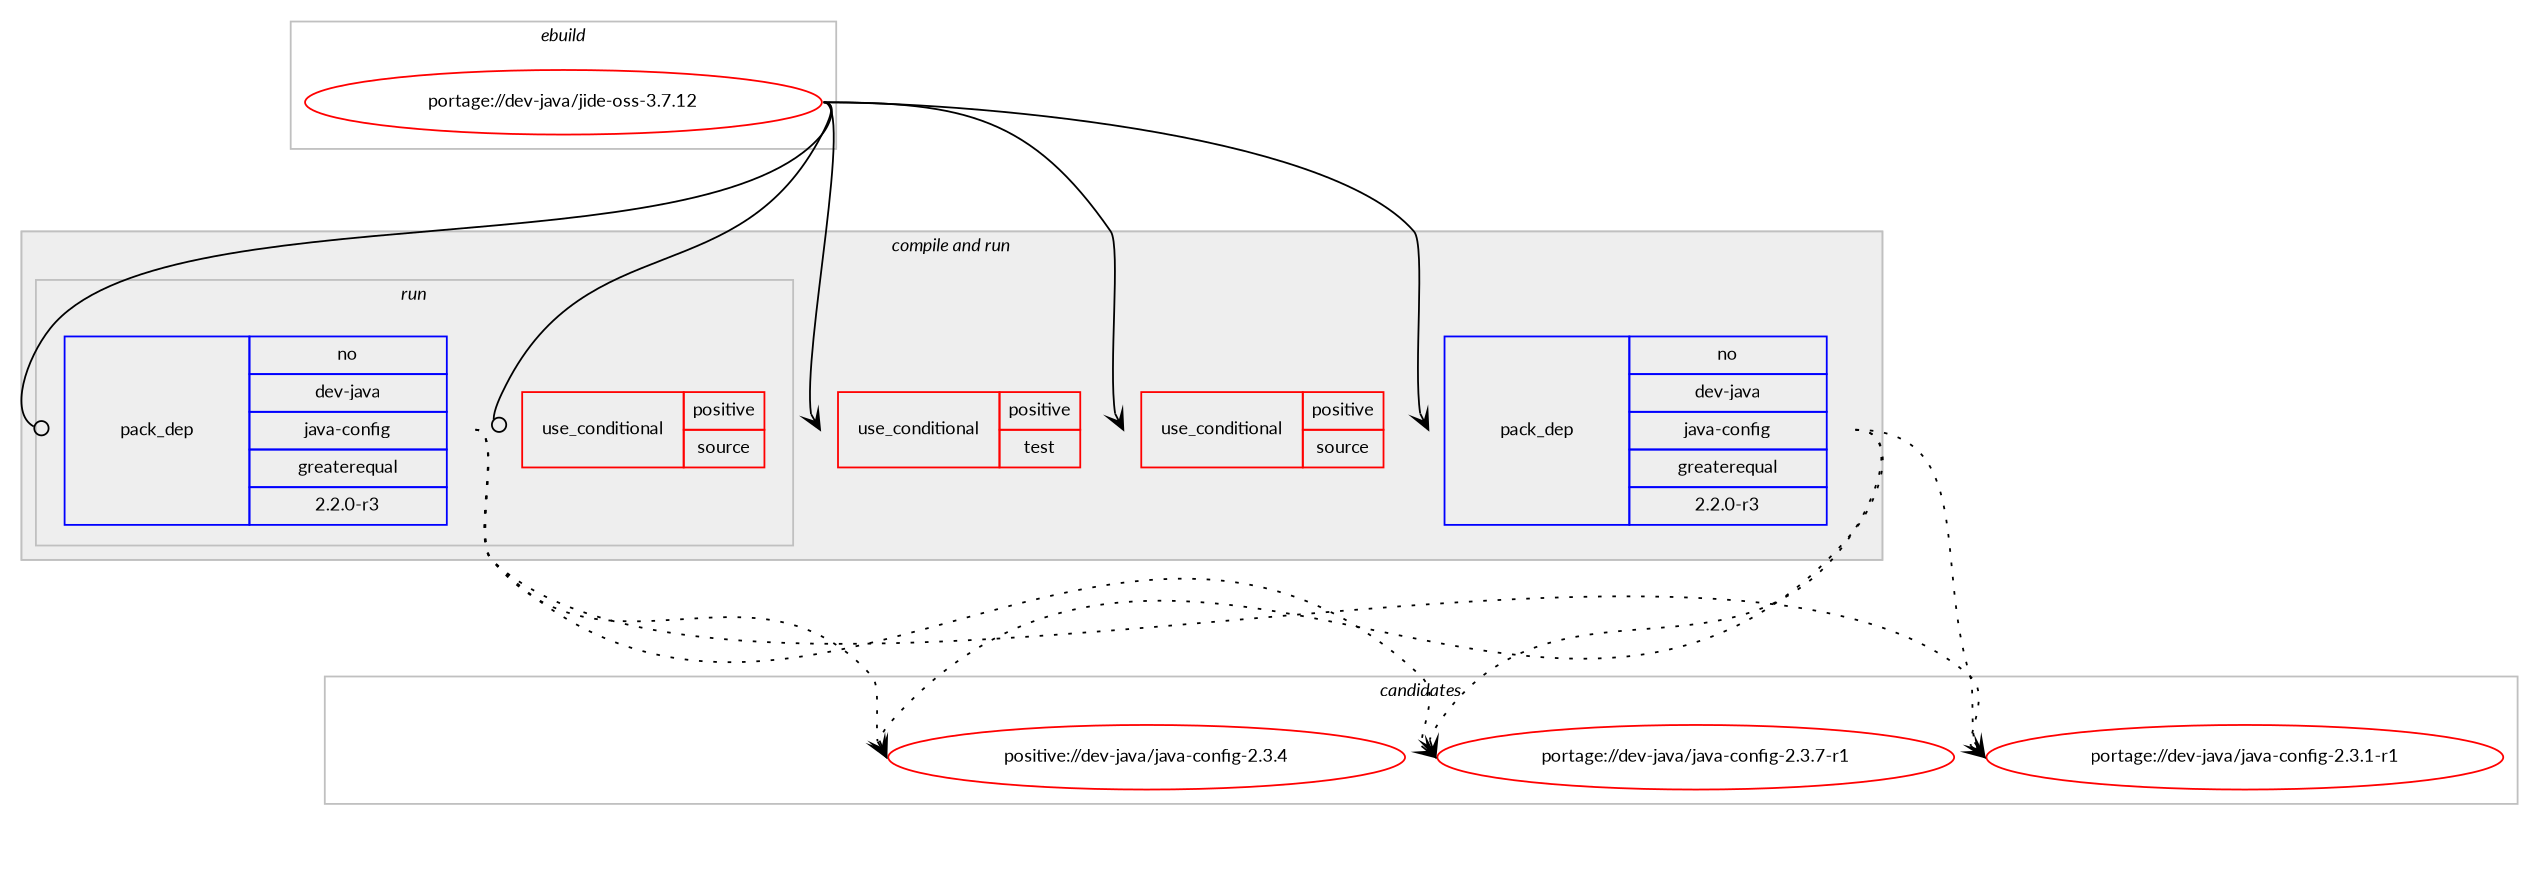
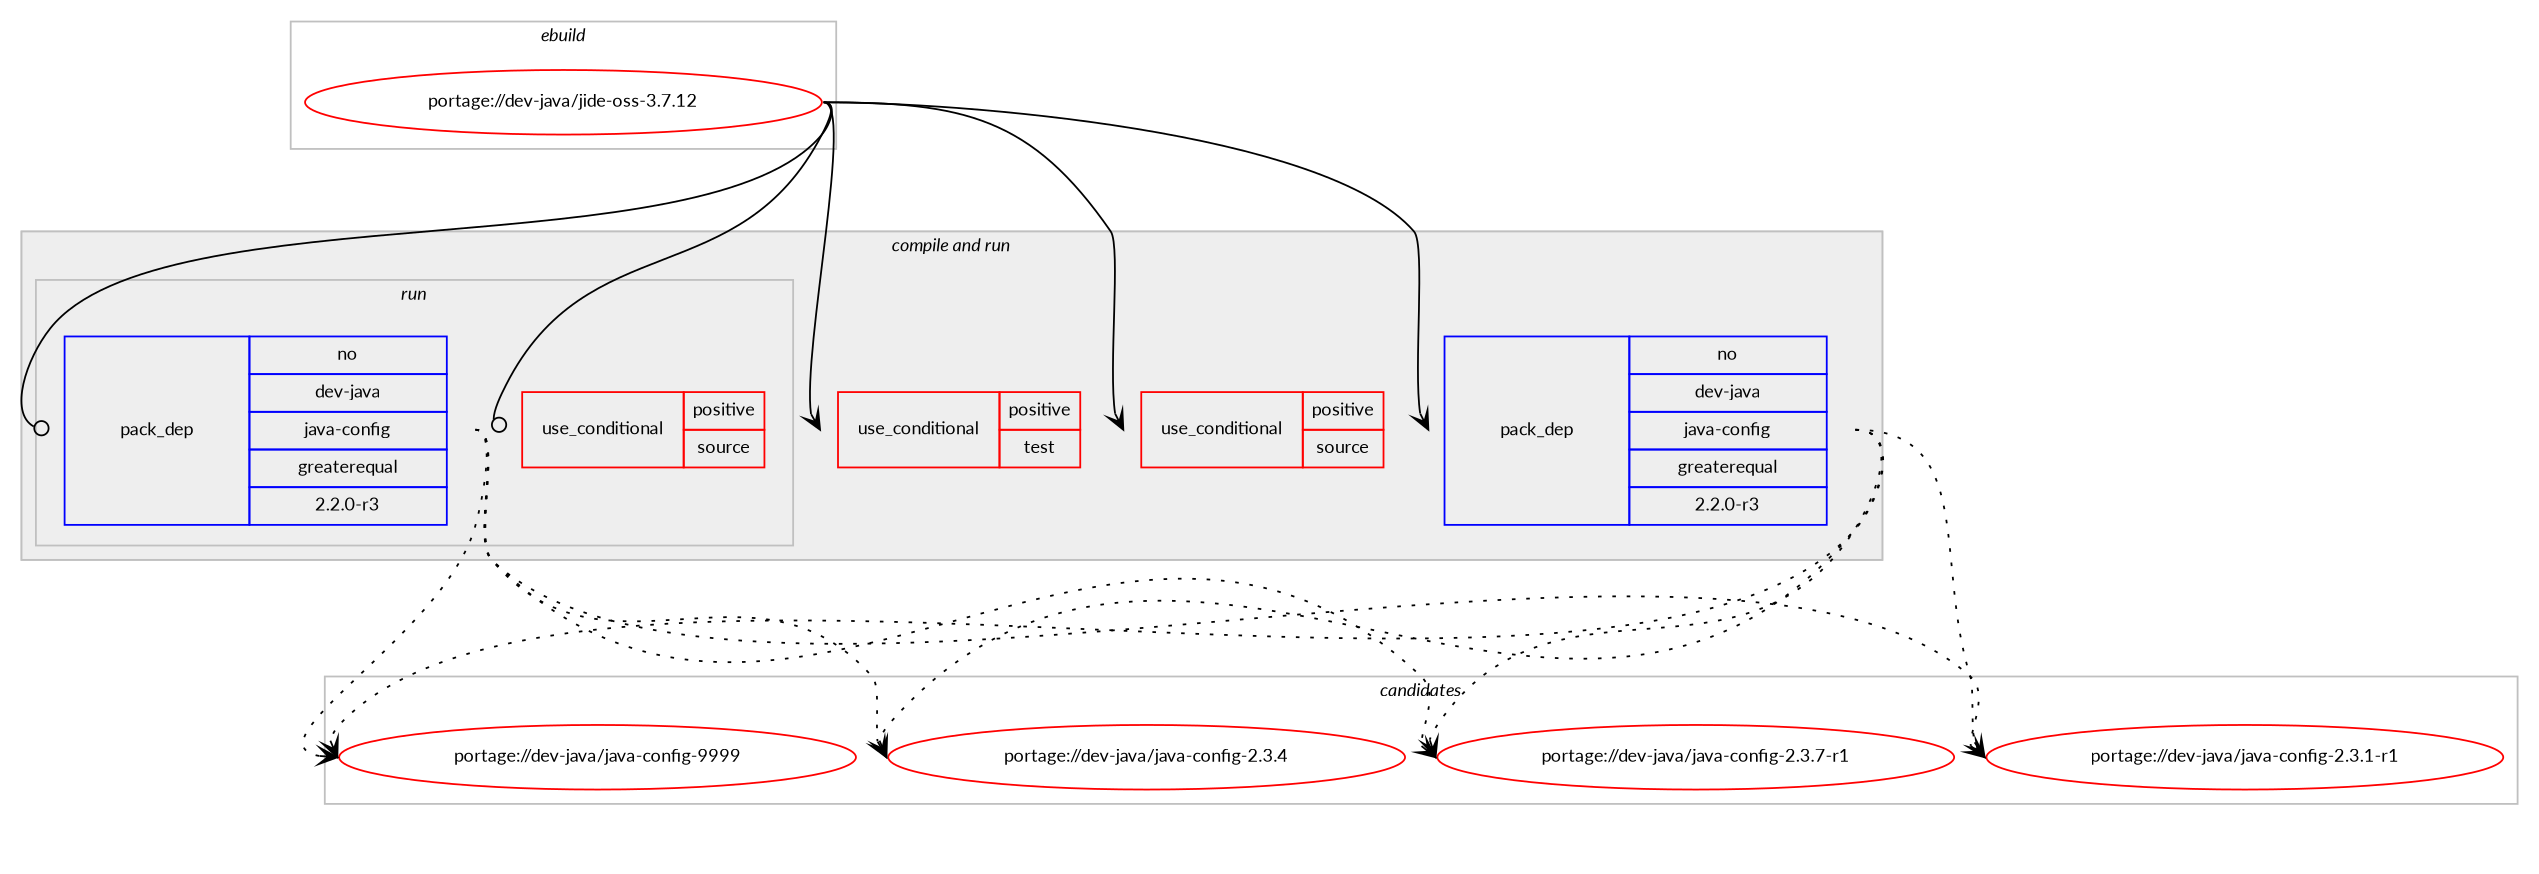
none -> (598, 757)
(1147, 757) -> (1147, 757)
